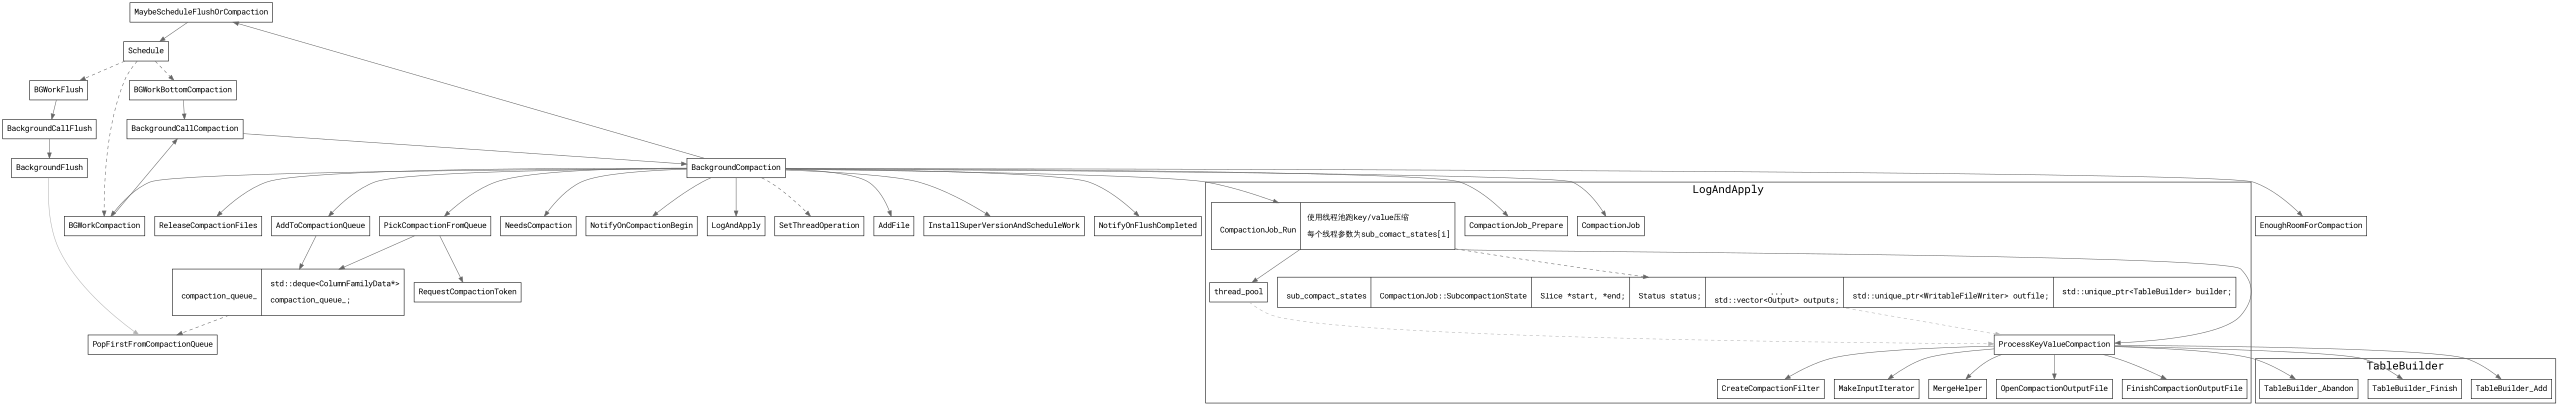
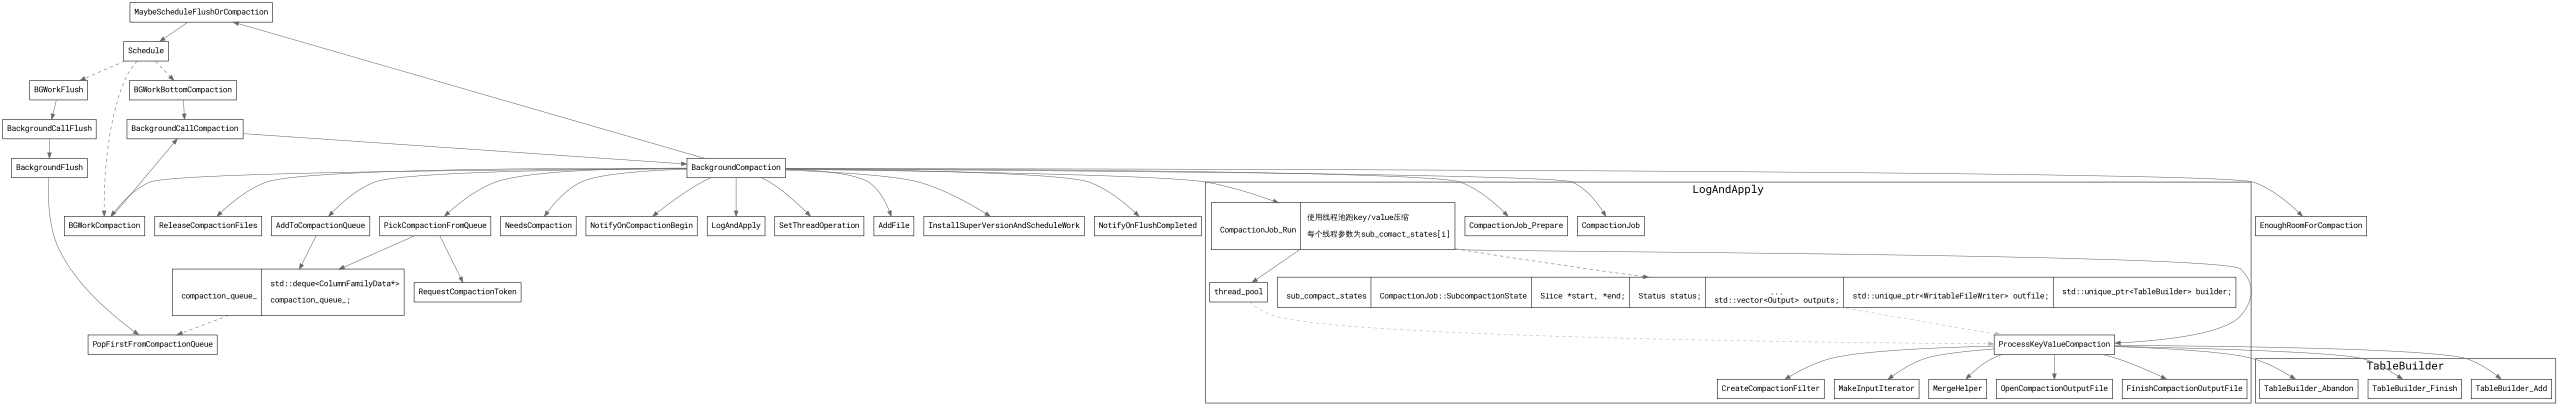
(785, 193) -> (785, 193)
(69, 266) -> (69, 266)
